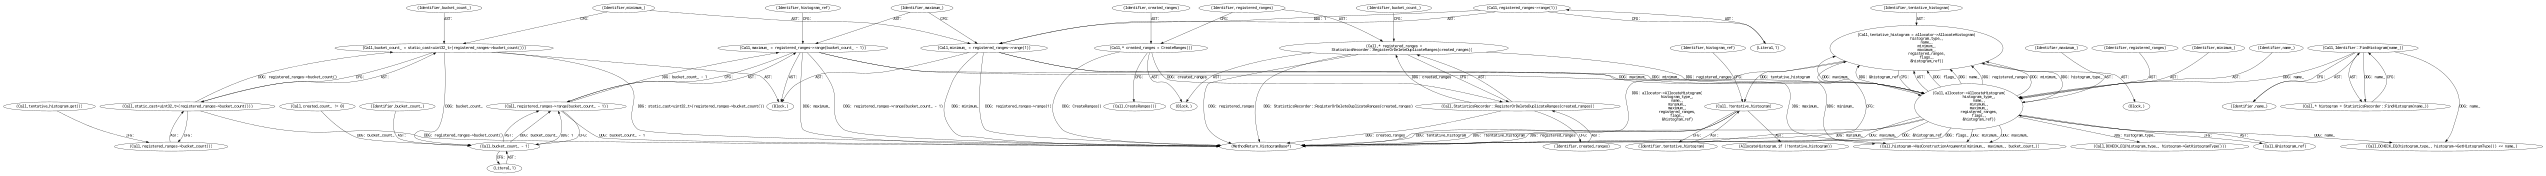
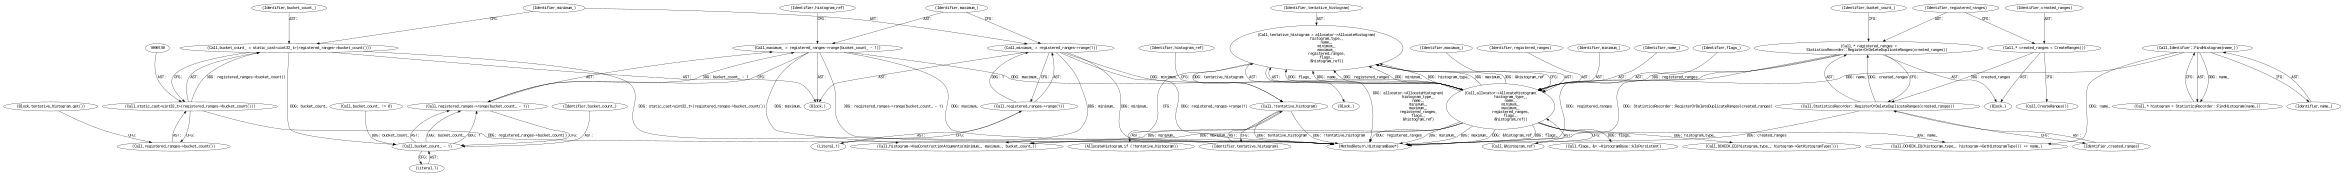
none -> (157, 48)
none -> (1721, 48)
none -> (1040, 76)
(49, 106) -> (51, 106)
(317, 106) -> (366, 106)
(1081, 136) -> none
(719, 141) -> none
none -> (1613, 147)
